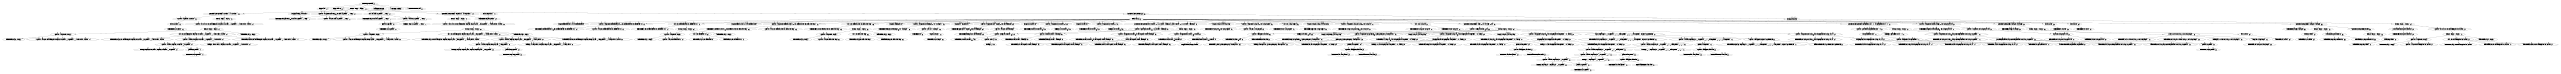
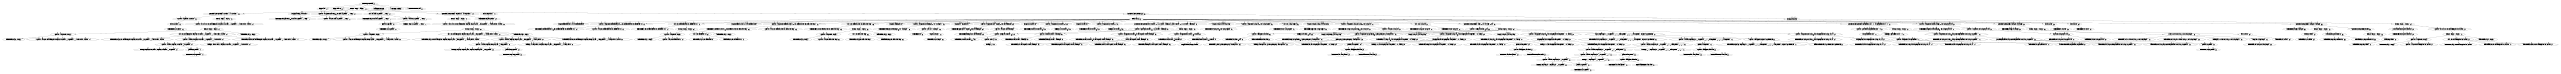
(1253, 29) -> none
none -> (1391, 29)
(2003, 45) -> none
